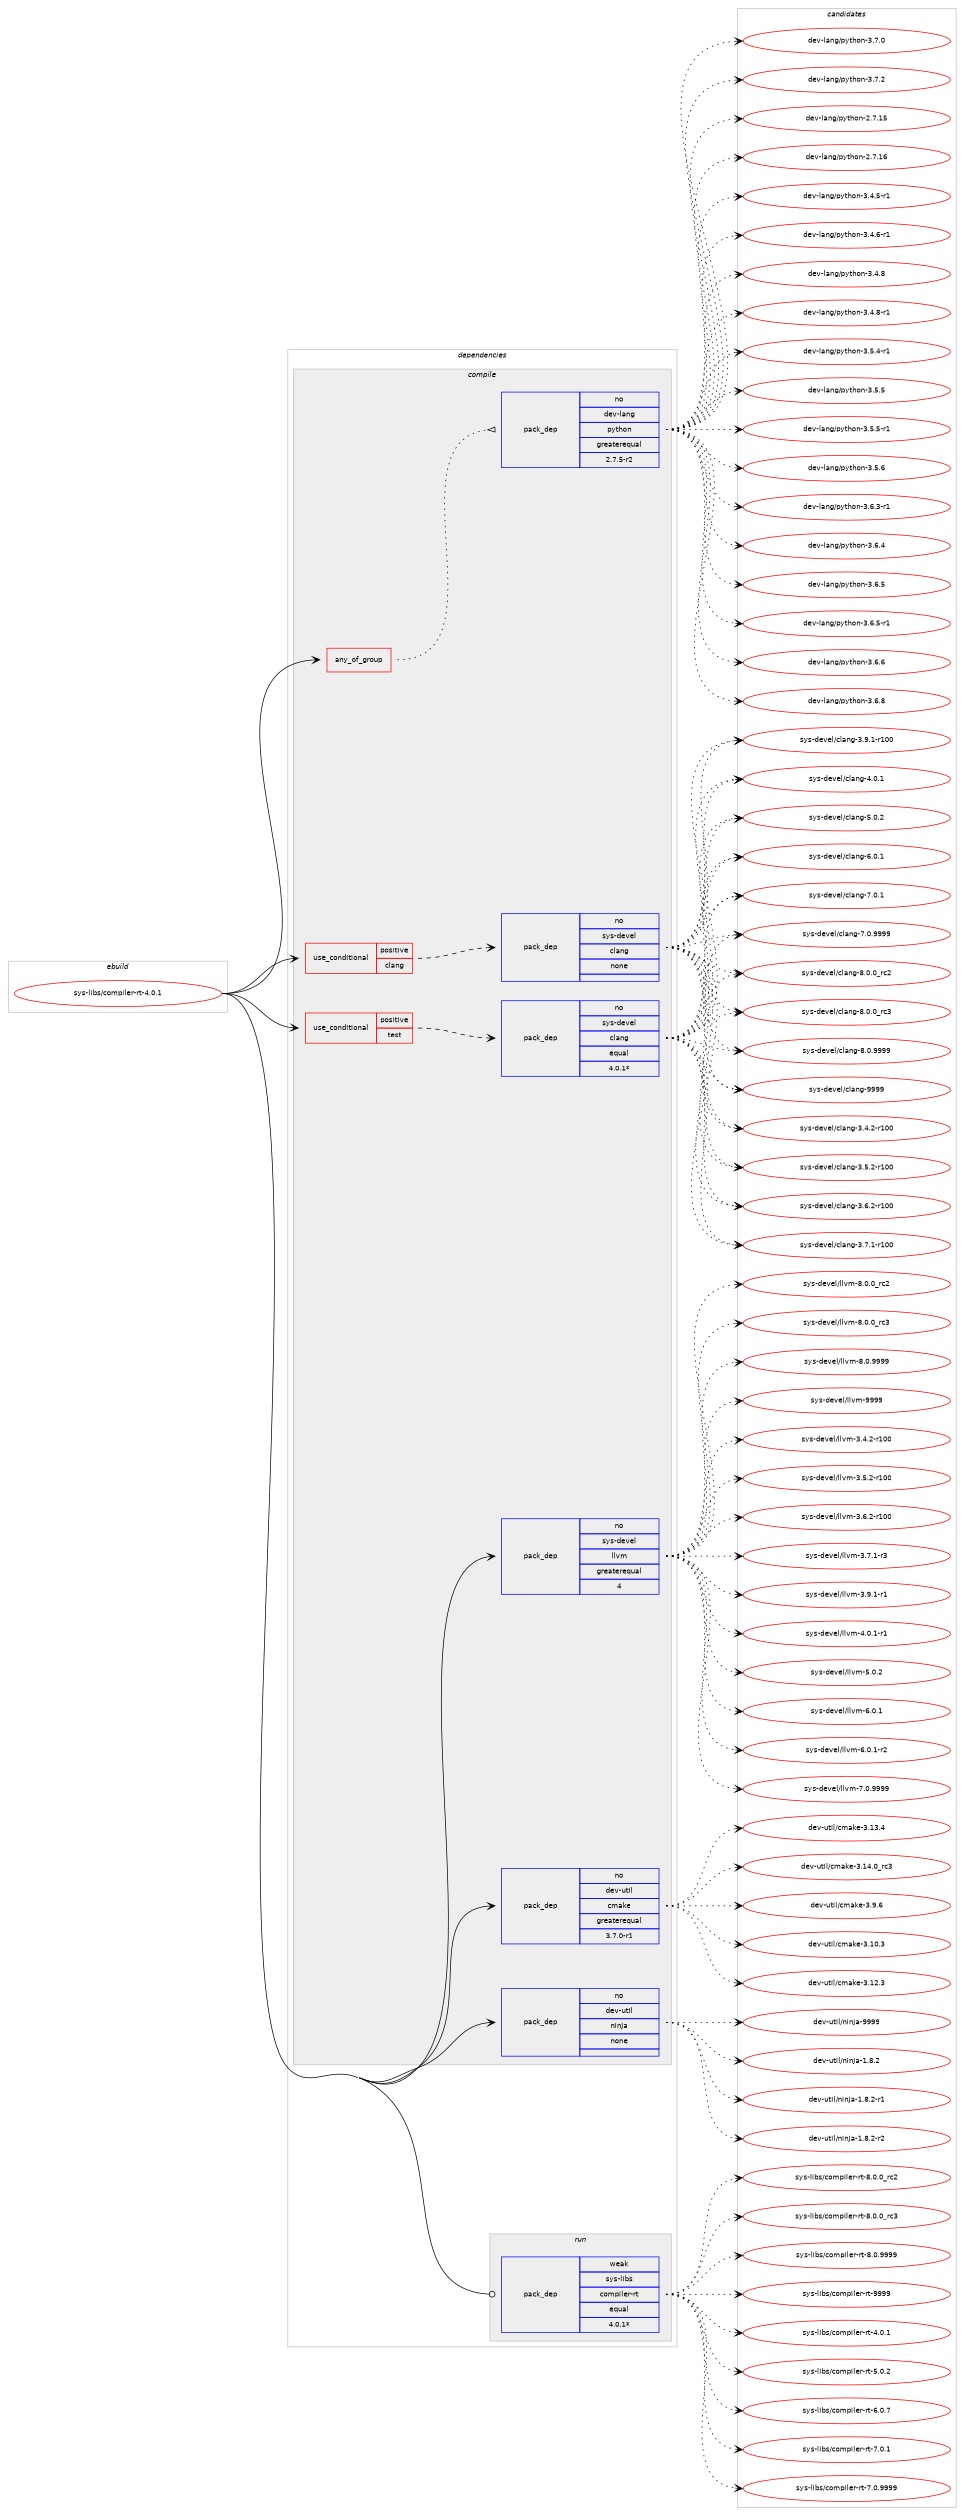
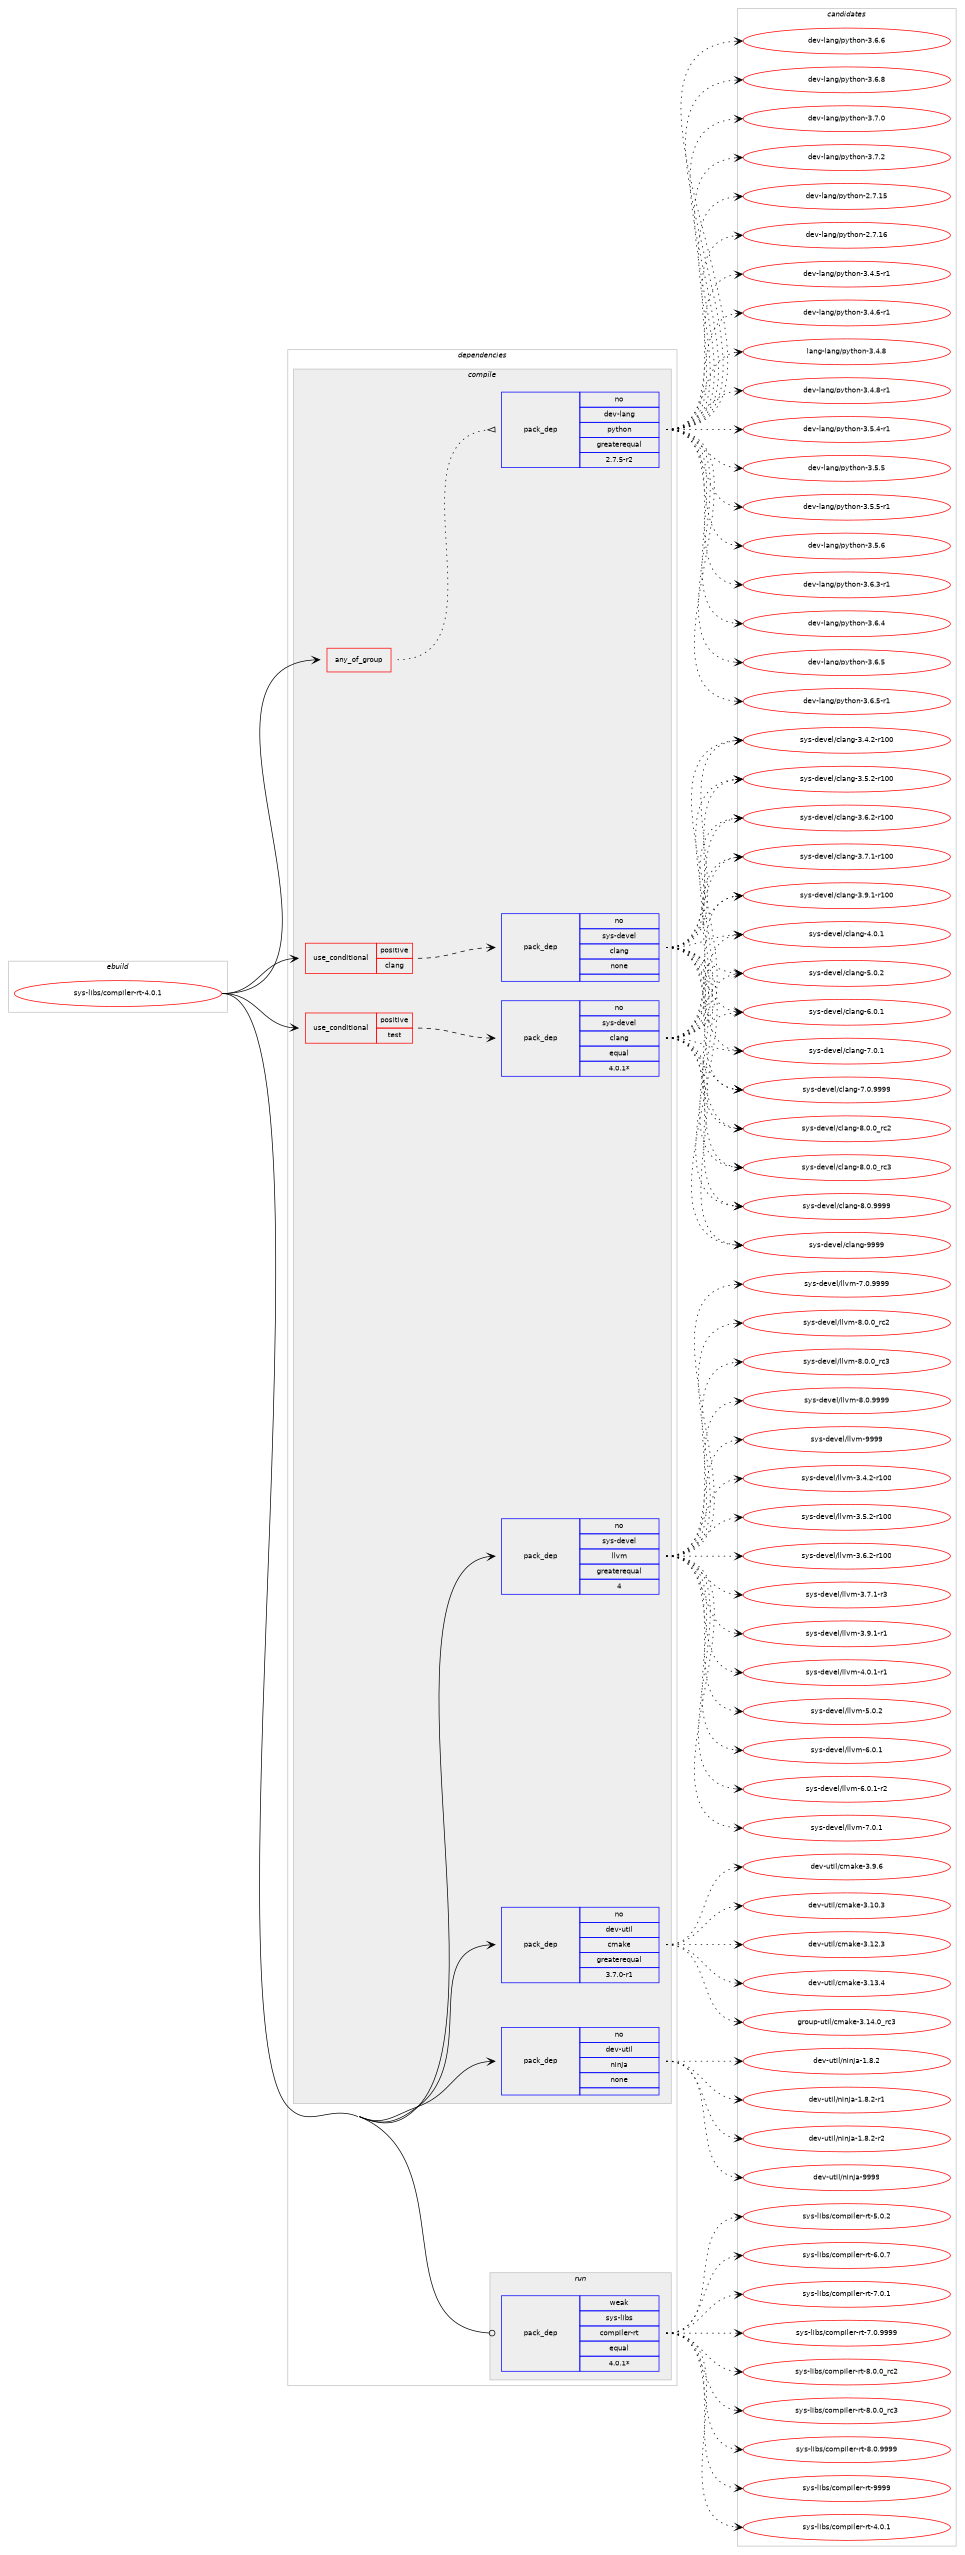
(847, 274) -> (847, 352)
none -> (847, 1828)
(847, 1867) -> (847, 2022)
